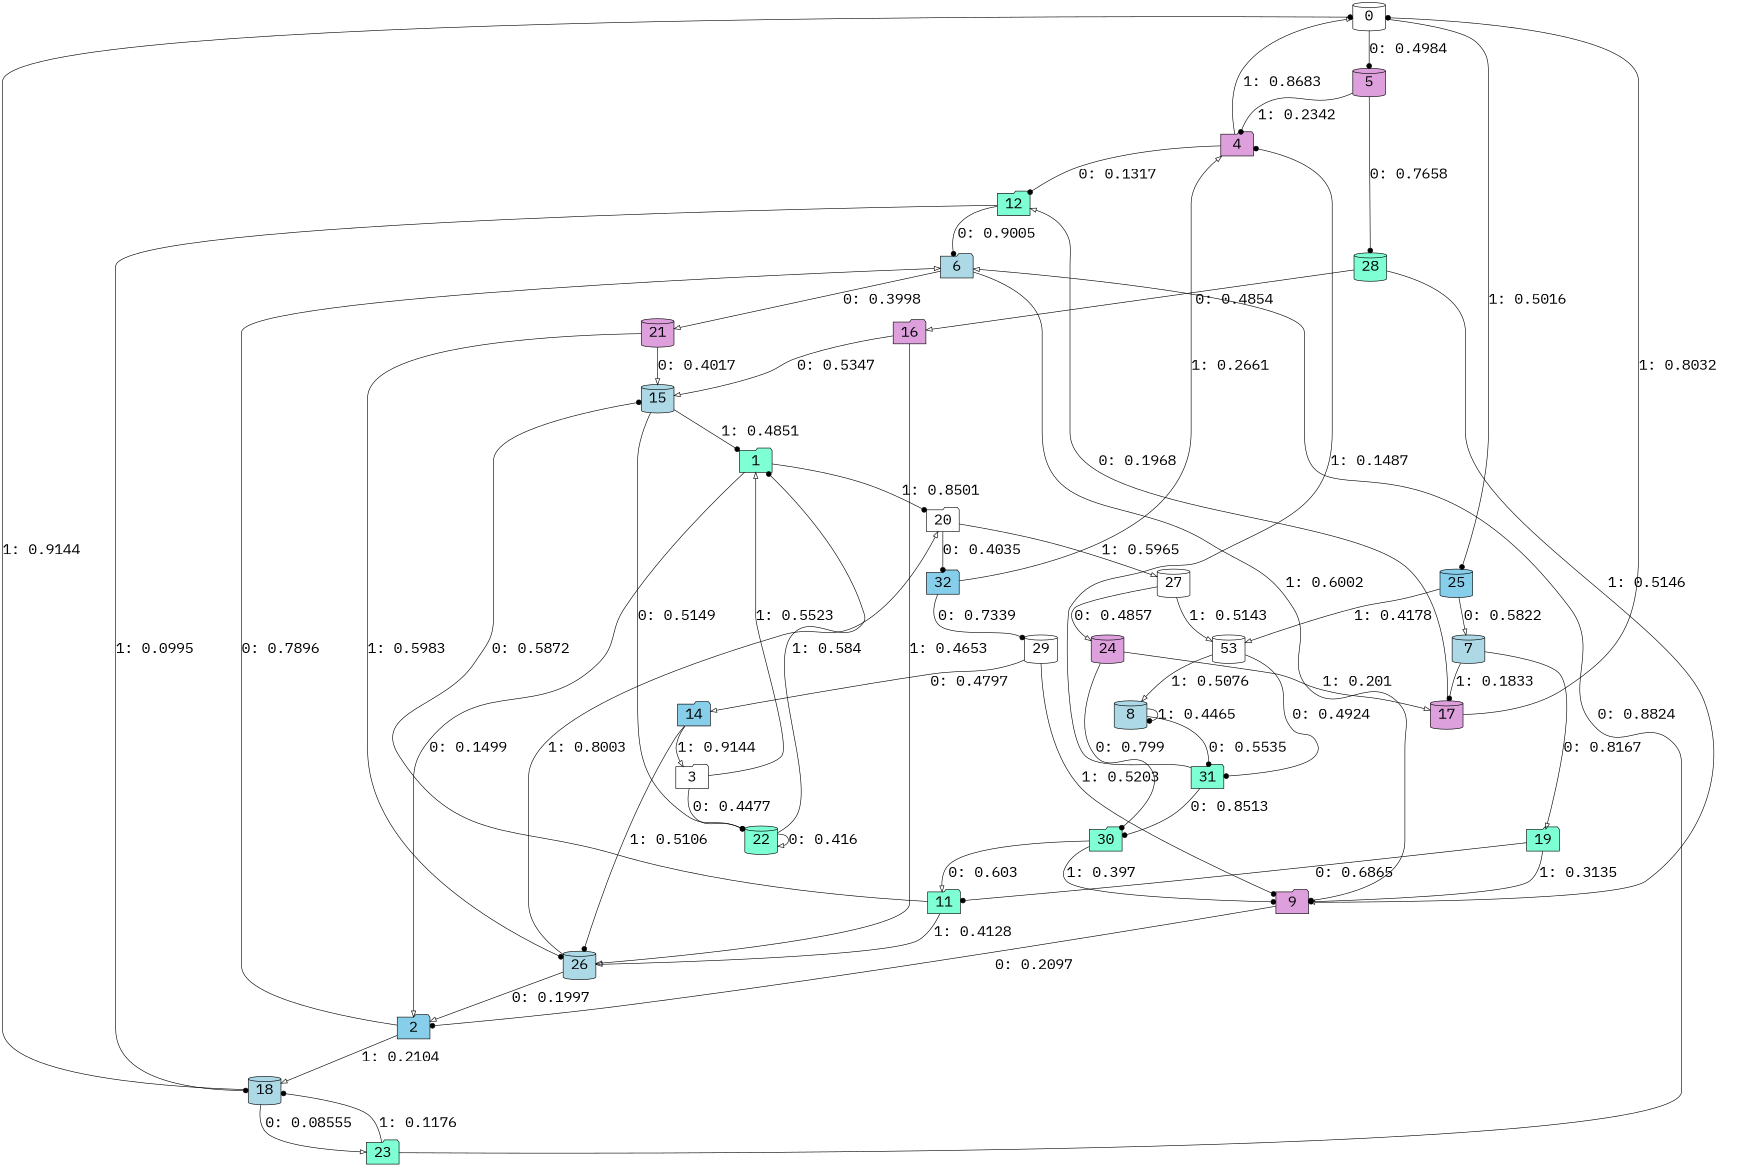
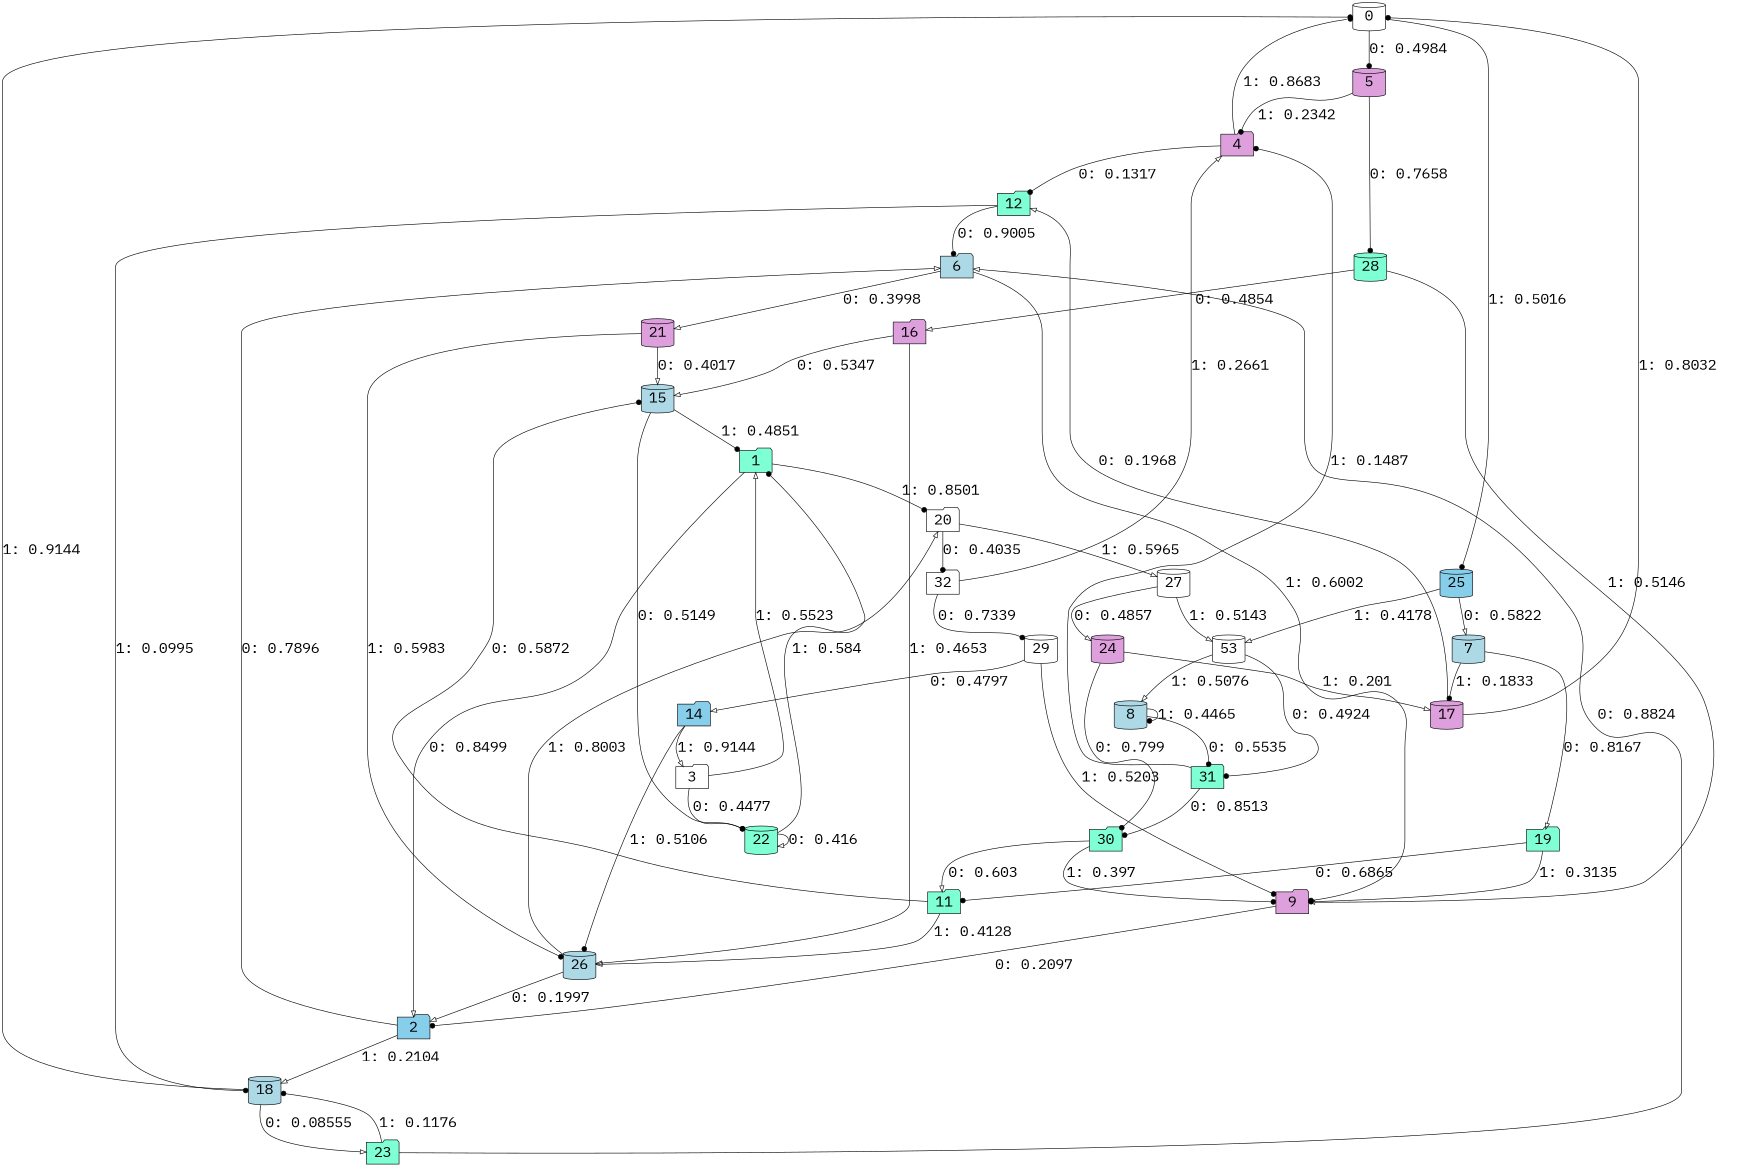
(1261, 51) -> (1261, 51)
(943, 583) -> (943, 583)
(481, 748) -> (481, 748)
